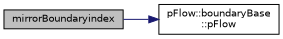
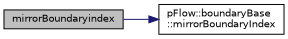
(219, 19) -> (221, 19)
